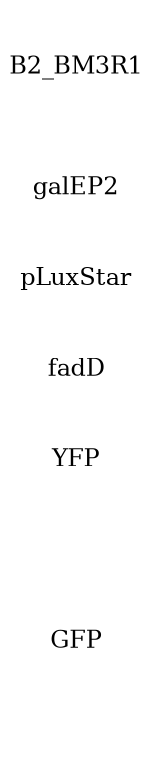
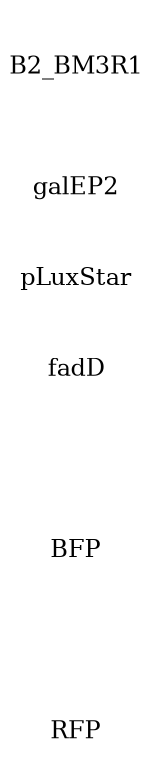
(76, 460) -> none
none -> (76, 551)
(76, 641) -> none
none -> (76, 732)
